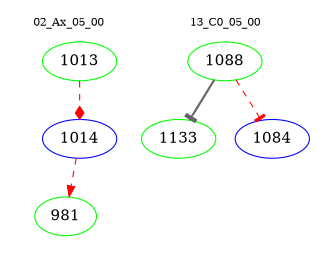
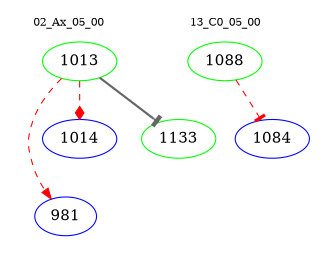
(203, 98) -> (117, 91)
(74, 172) -> (30, 131)
(66, 216) -> (66, 216)
